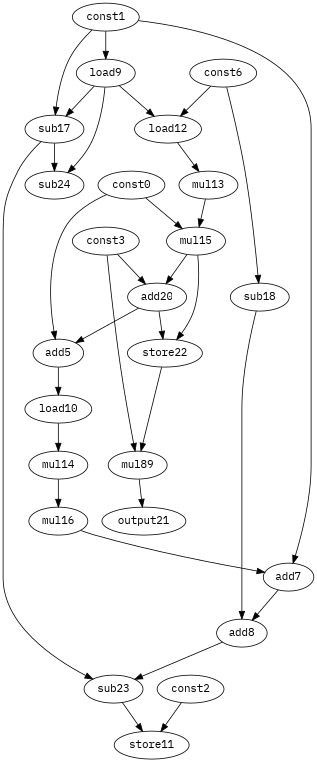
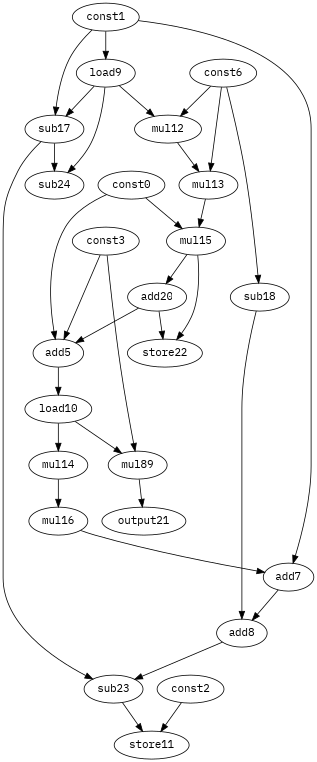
none -> (216, 125)
(168, 129) -> (168, 129)
(129, 266) -> (84, 293)
(152, 405) -> (95, 435)
